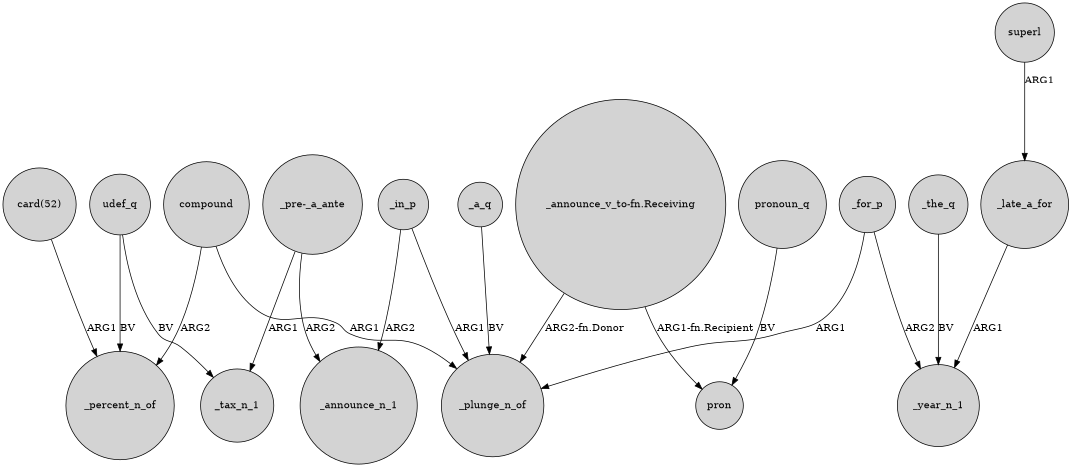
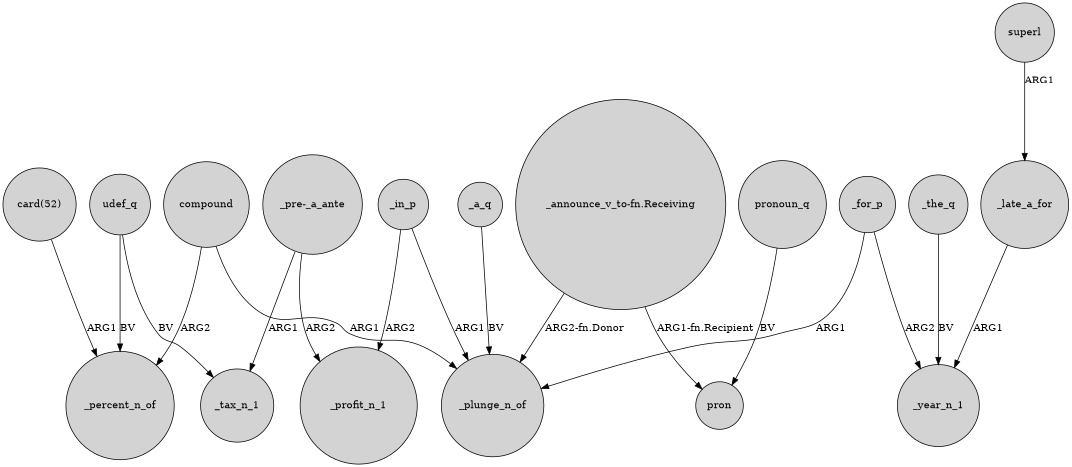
(359, 406) -> (359, 406)
